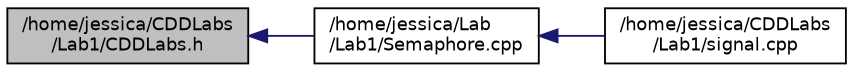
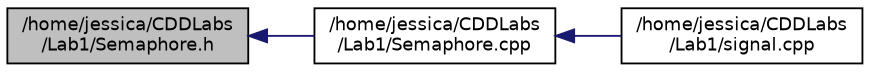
(128, 36) -> (128, 36)
(427, 36) -> (435, 36)
